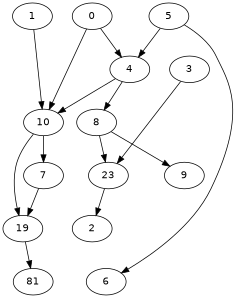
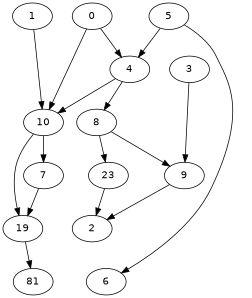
(151, 119) -> (187, 119)
none -> (141, 200)
